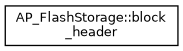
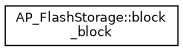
(92, 26) -> (92, 26)
